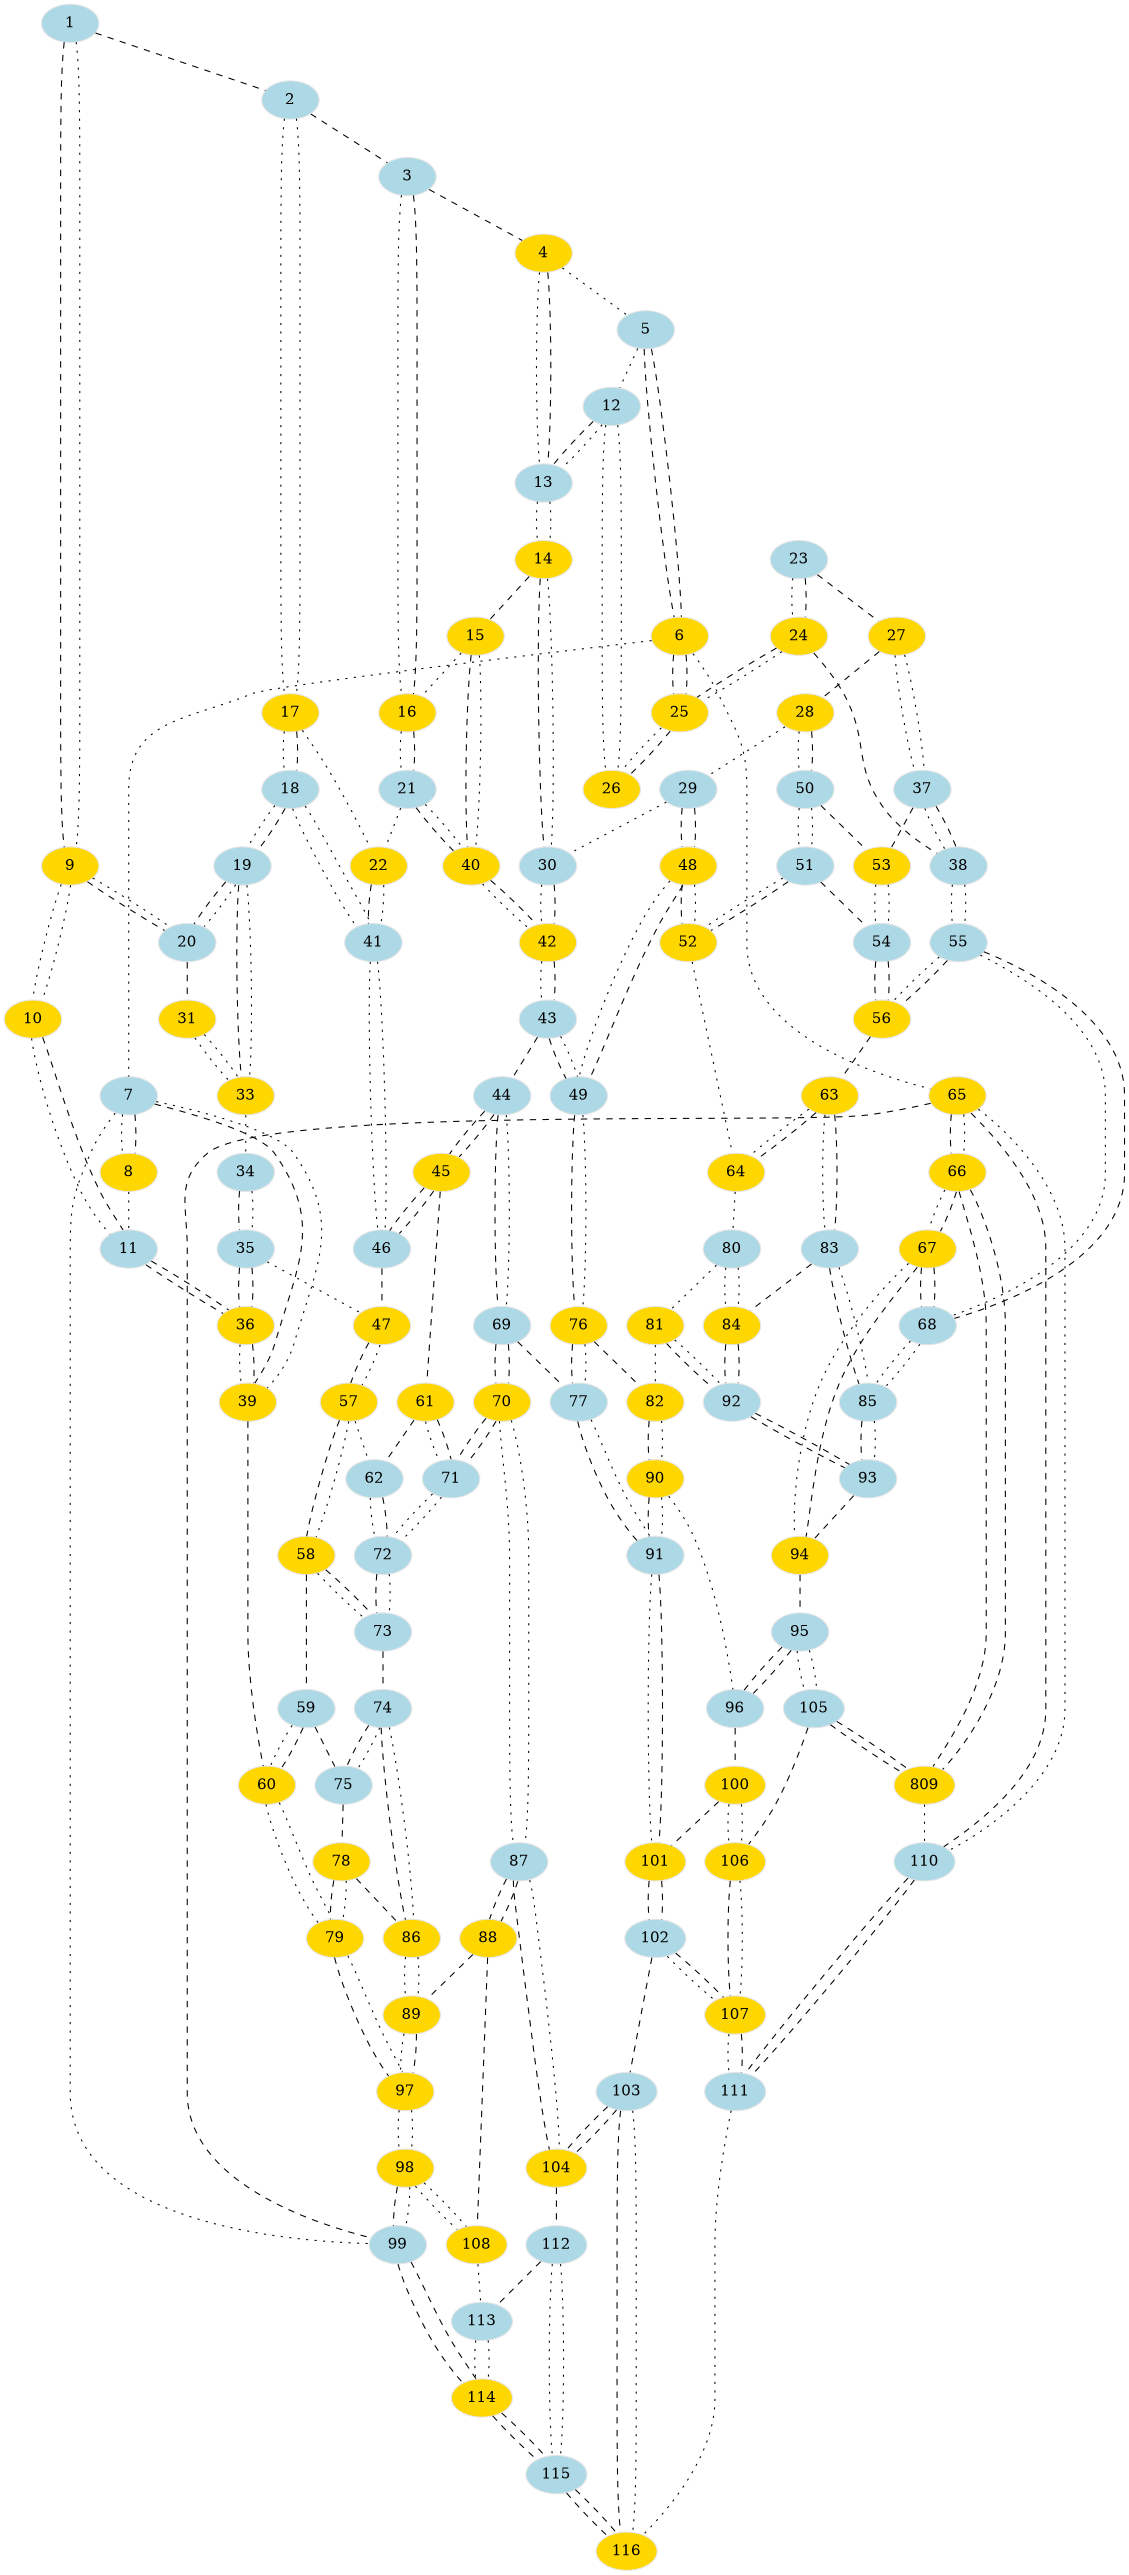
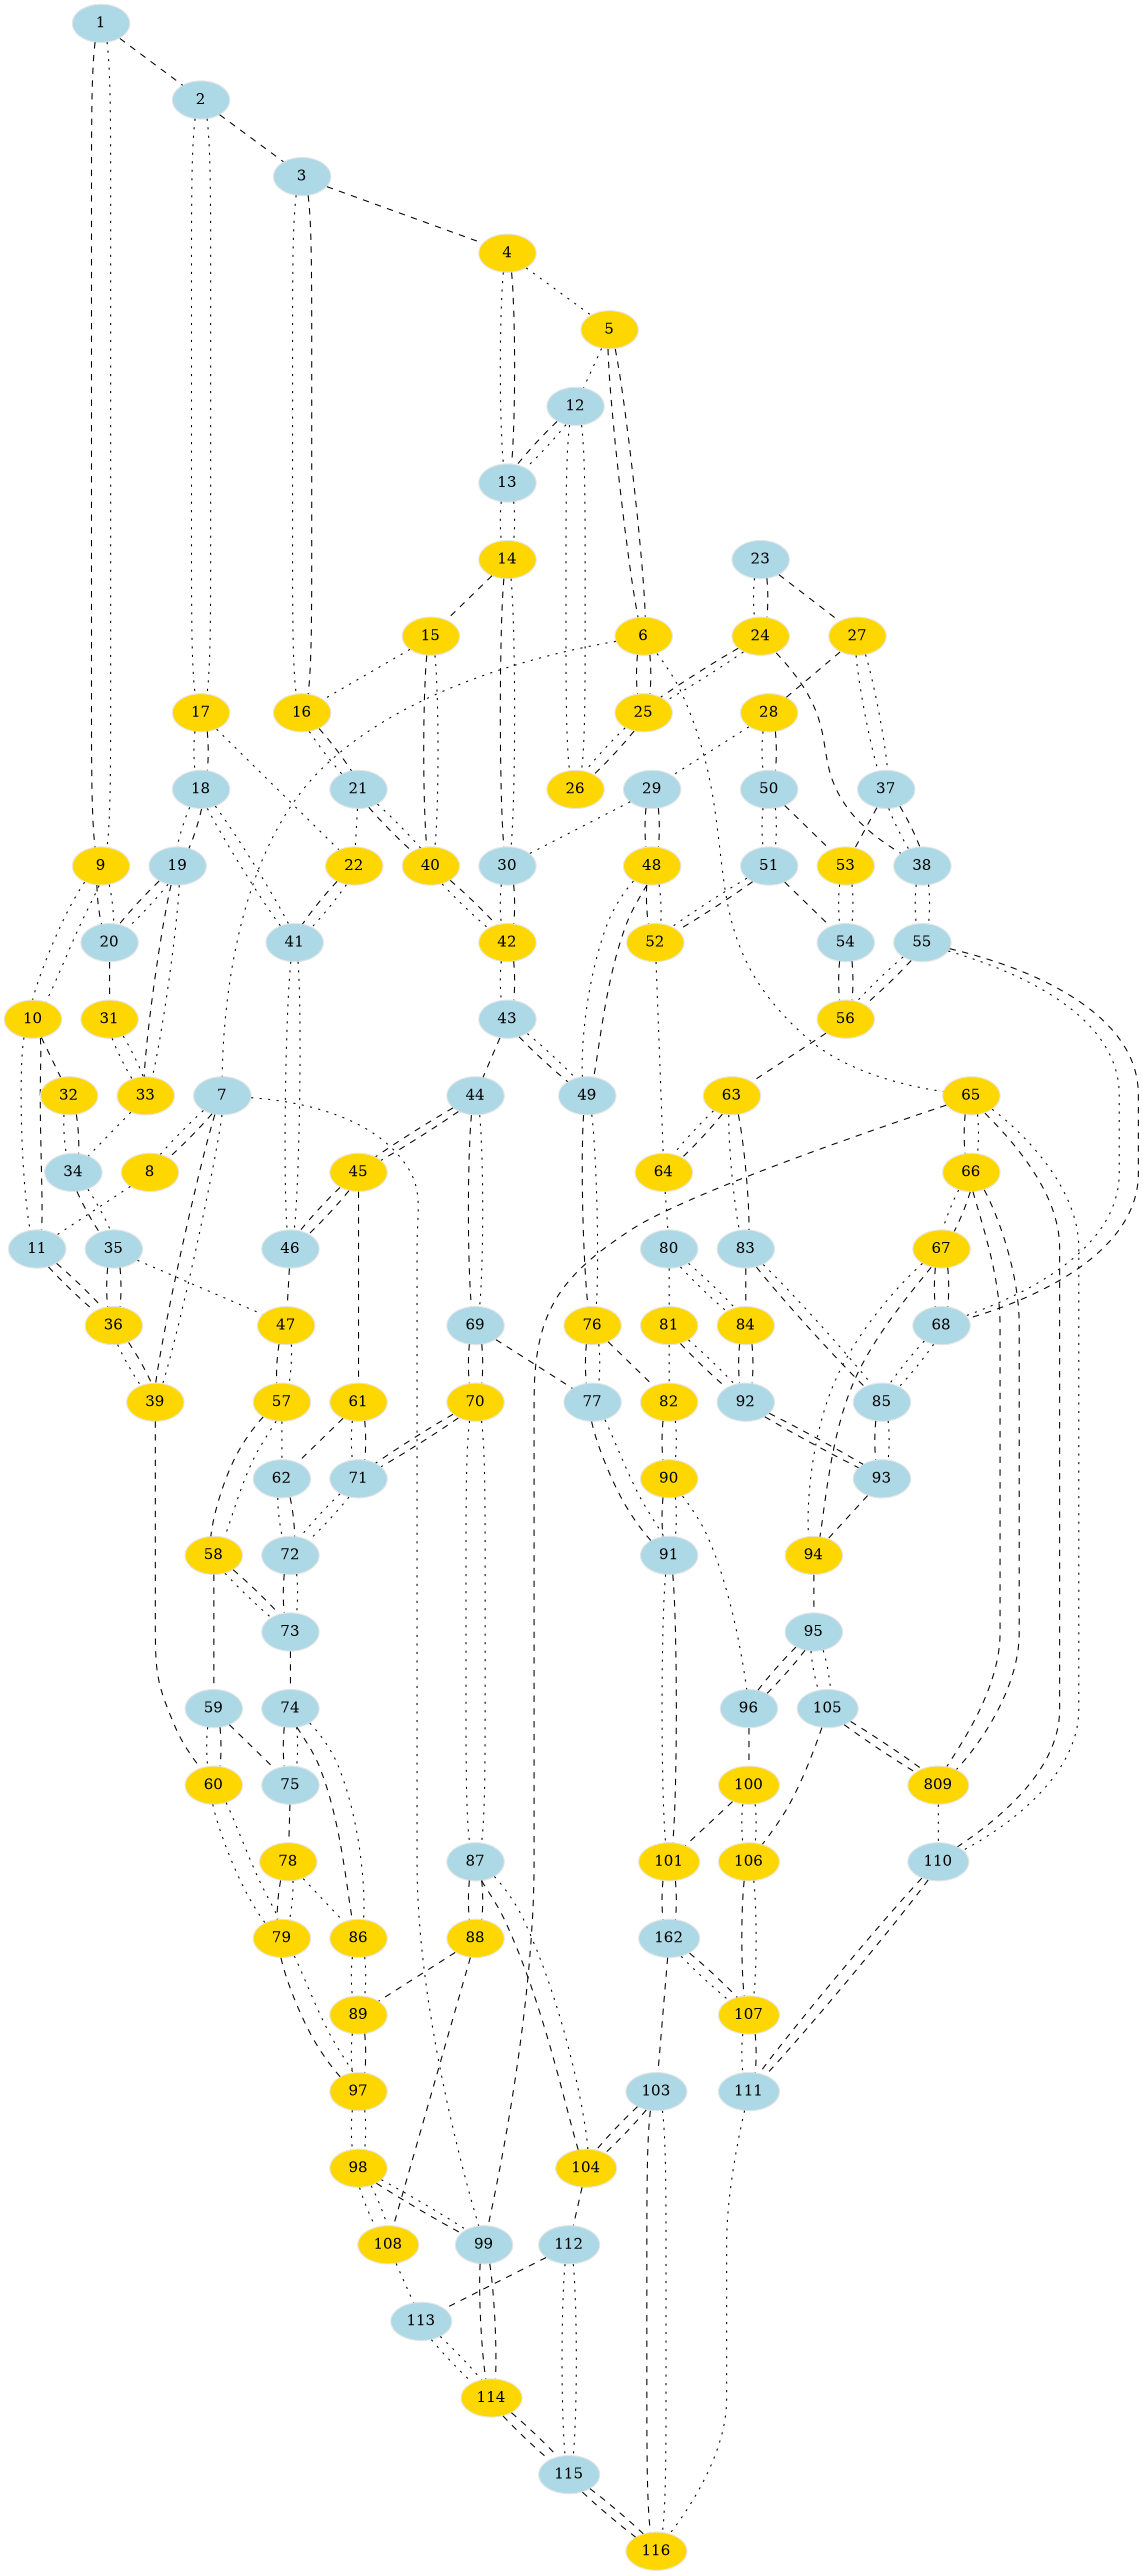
(646, 330) -> (610, 330)
none -> (69, 1096)
(377, 1900) -> (323, 1900)
(655, 1938) -> (669, 1938)
